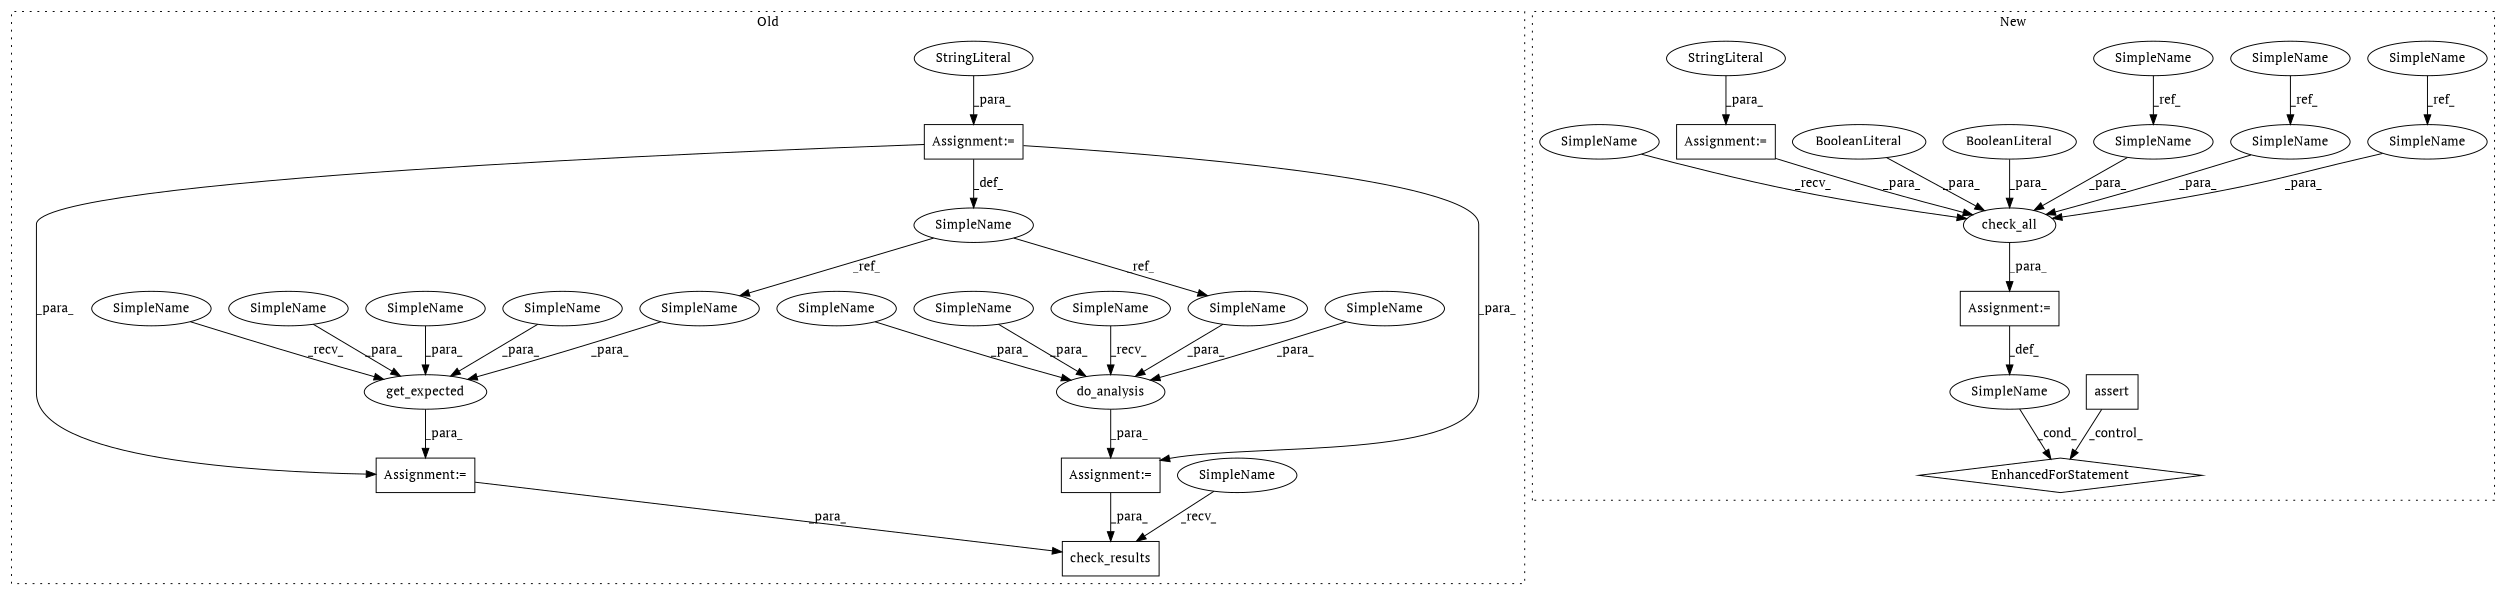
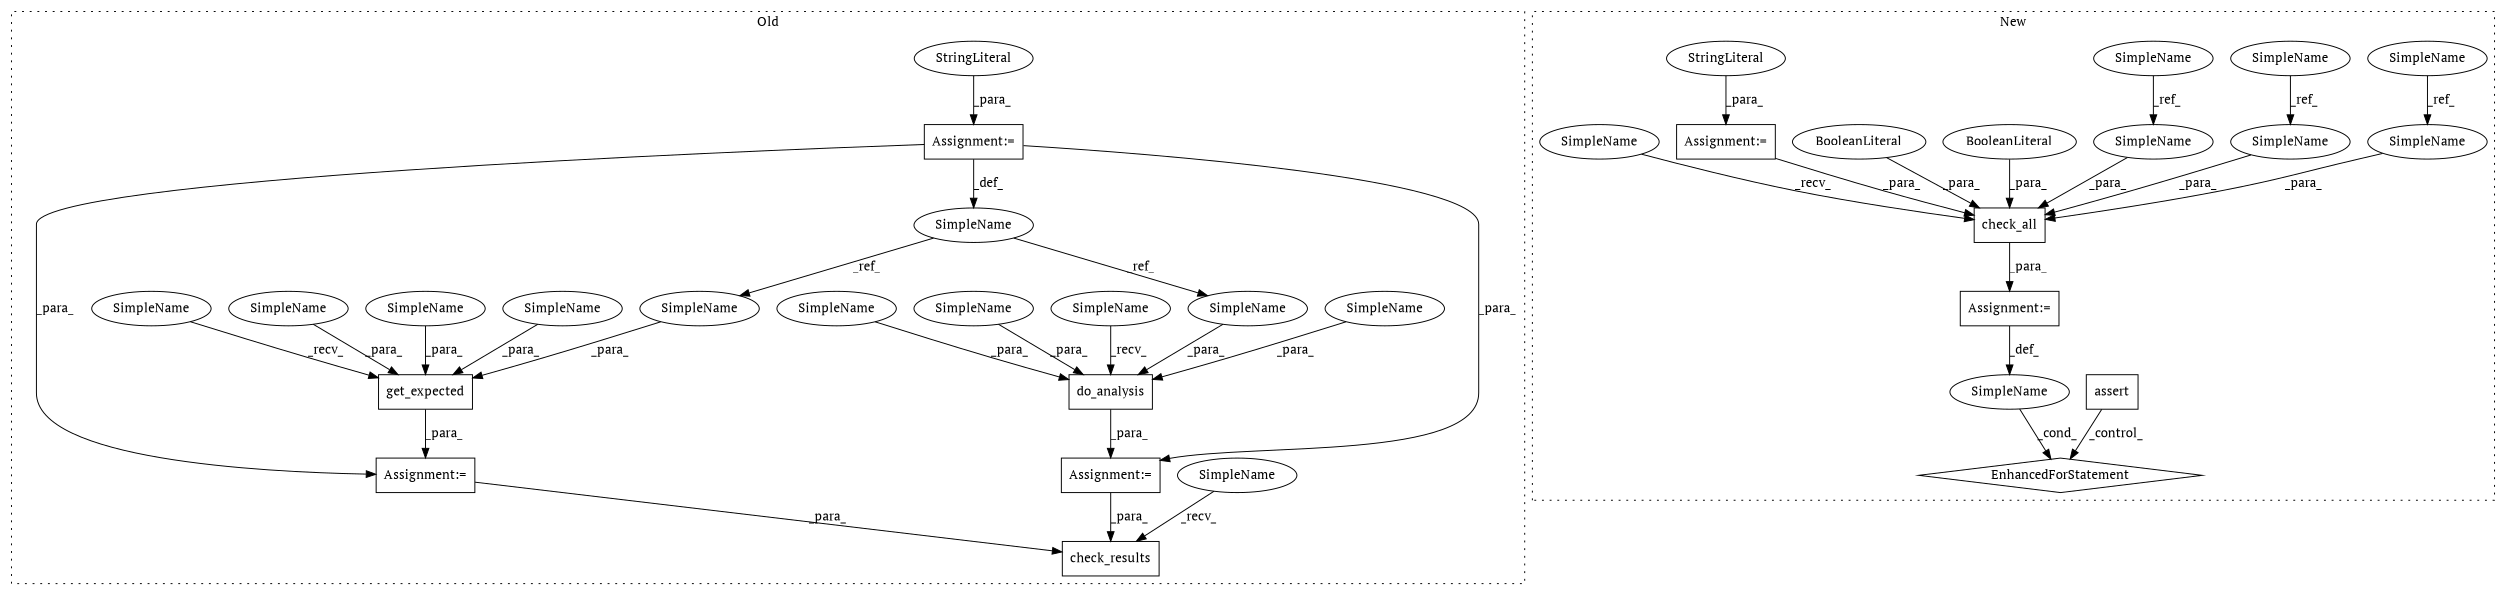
(2010, 225) -> (2010, 225)
(426, 392) -> (426, 392)
(1111, 392) -> (1111, 392)
